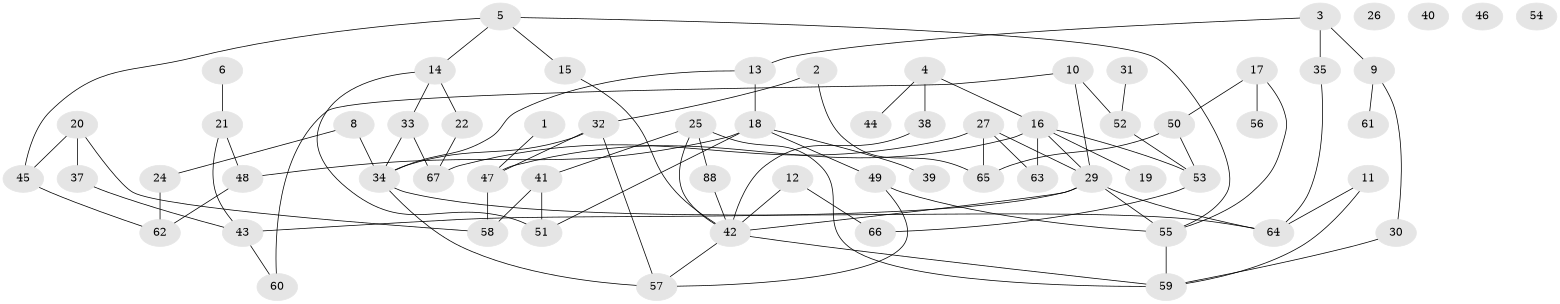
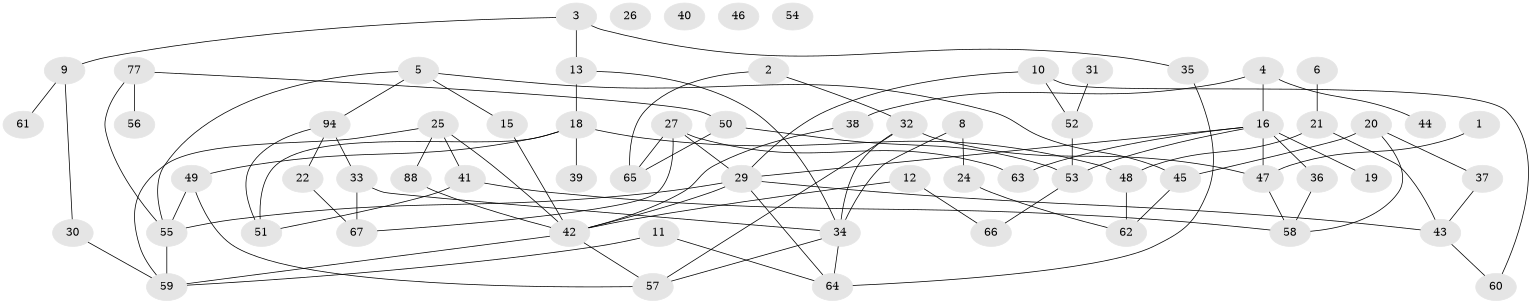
(435, 71) -> (330, 125)
(1257, 71) -> (134, 71)
none -> (1317, 179)
